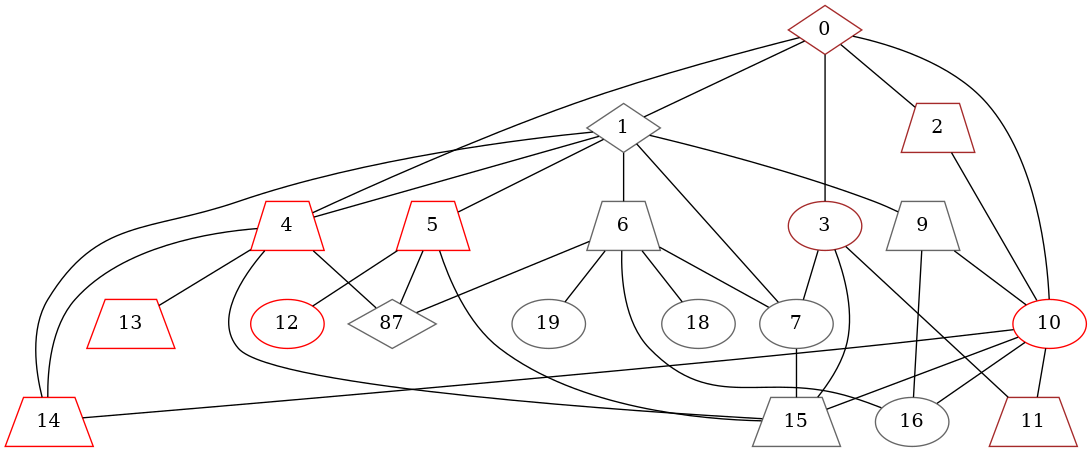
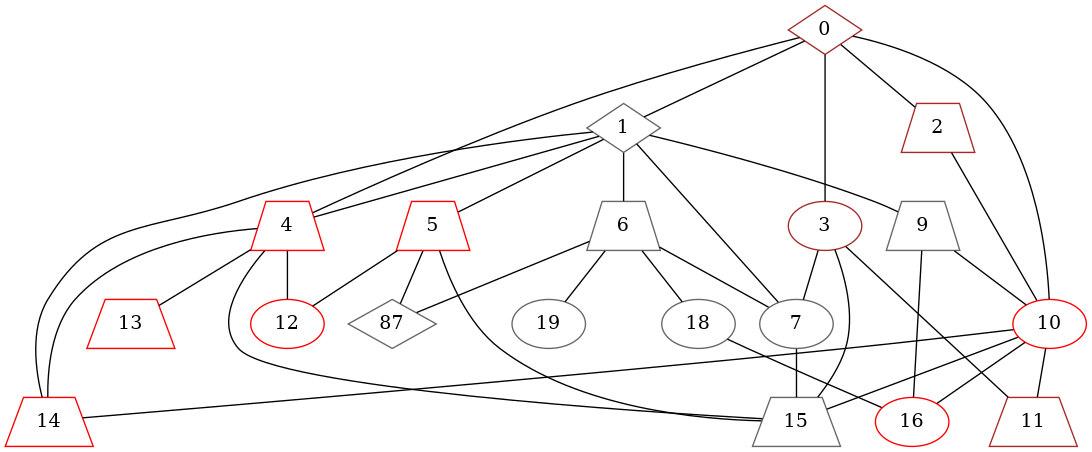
(342, 277) -> (287, 275)
(710, 384) -> (808, 376)
(912, 422) -> (912, 422)
